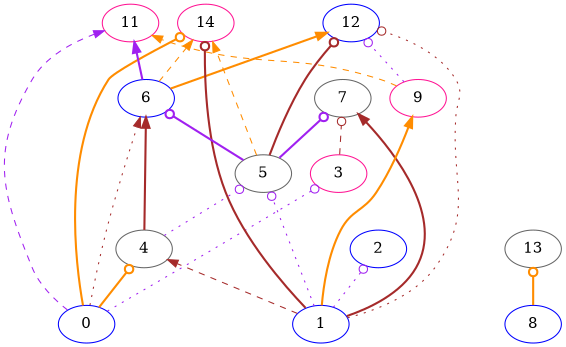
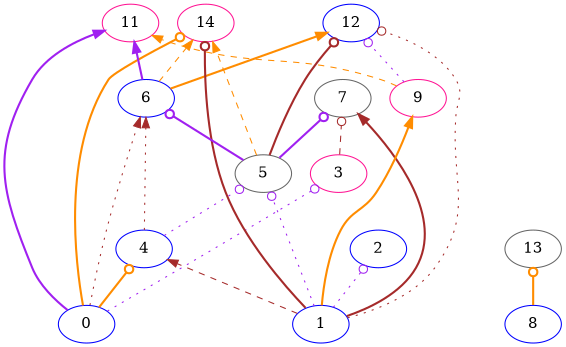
(5, 162) -> (5, 162)
(145, 179) -> (145, 179)
(144, 249) -> (144, 249)
